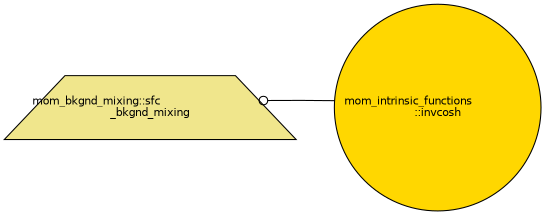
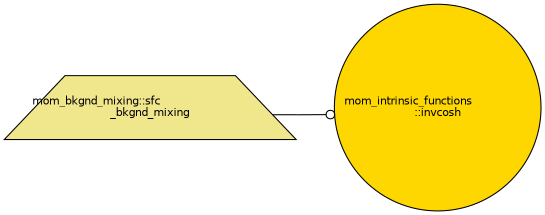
(301, 100) -> (299, 115)
